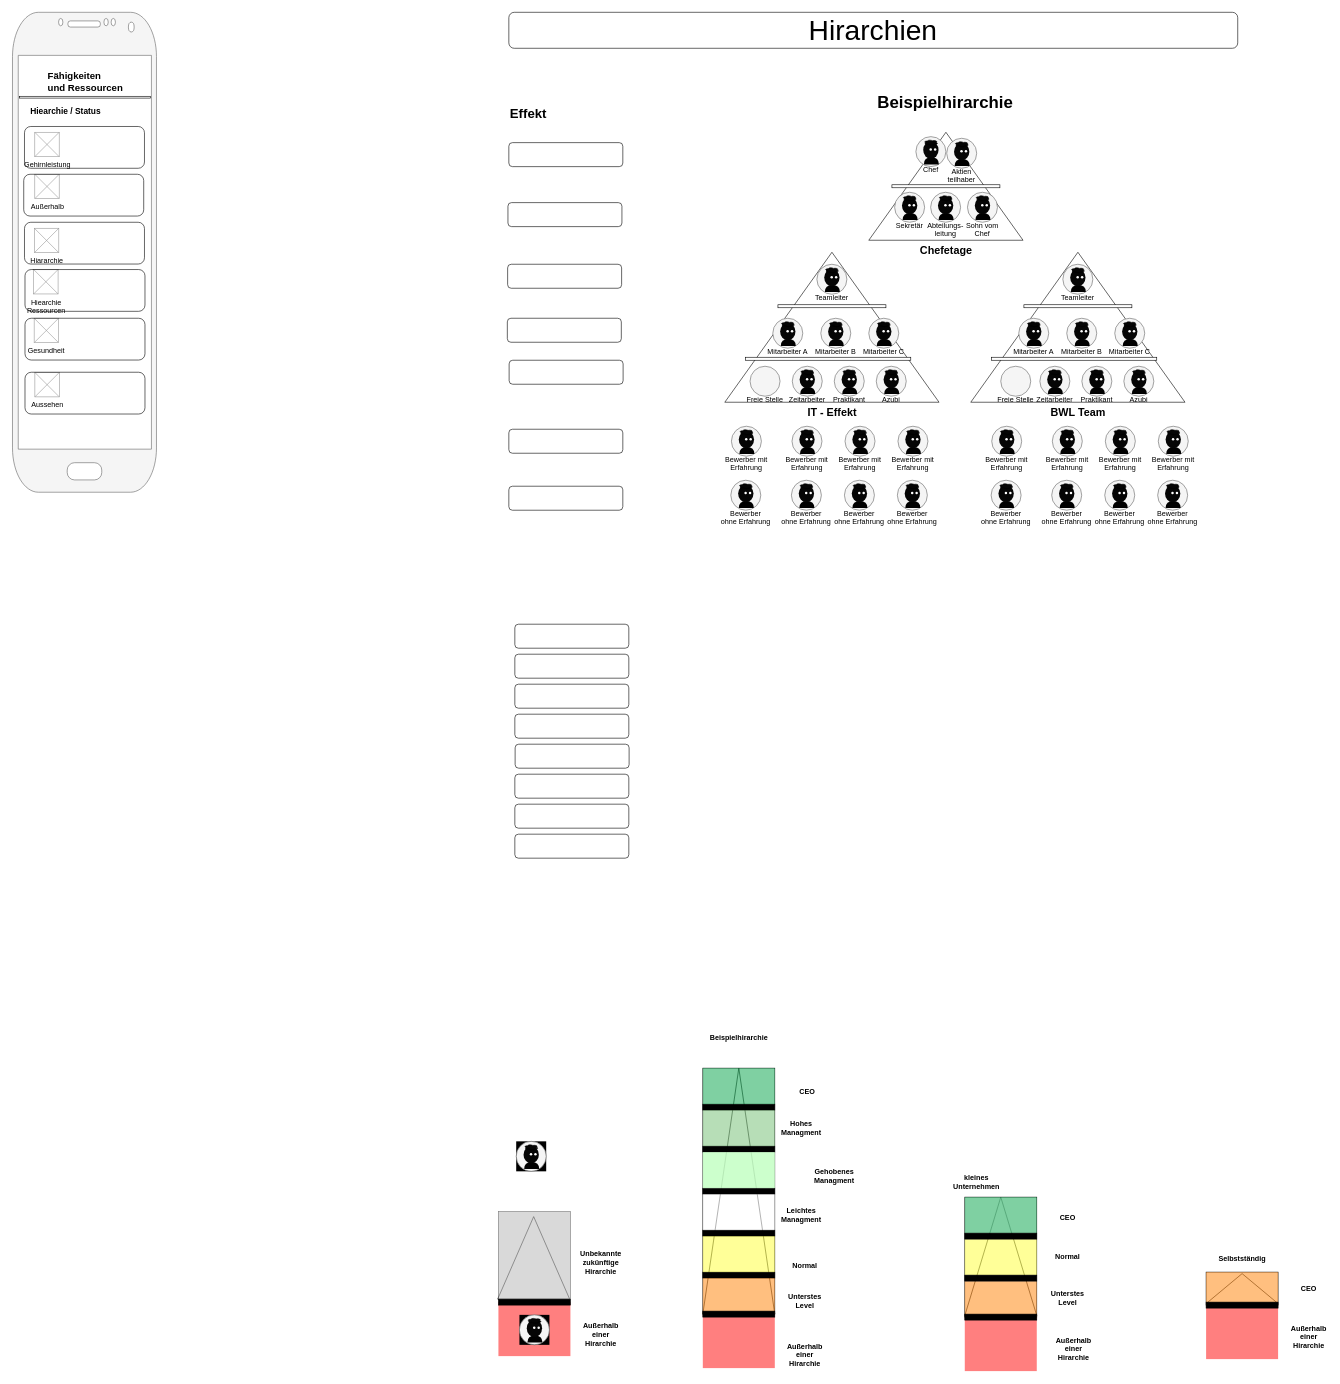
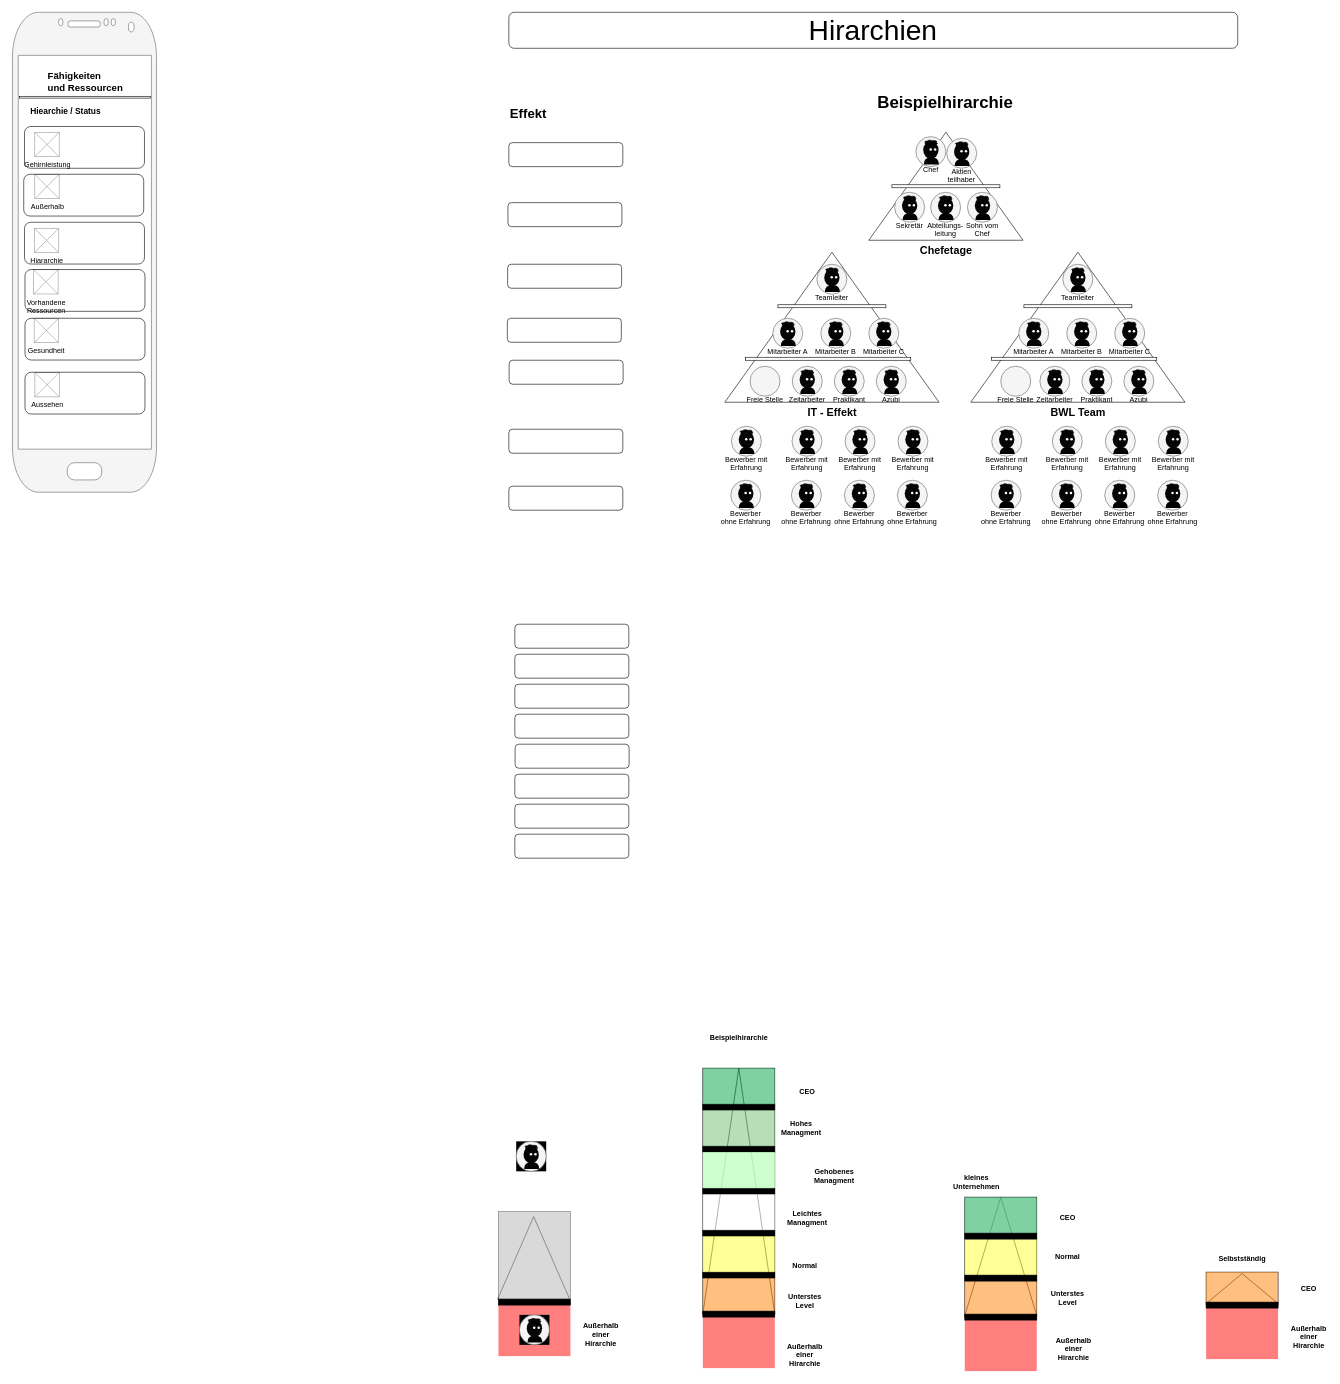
(46, 307) -> (46, 307)
(801, 1215) -> (807, 1218)
(601, 1263) -> none
